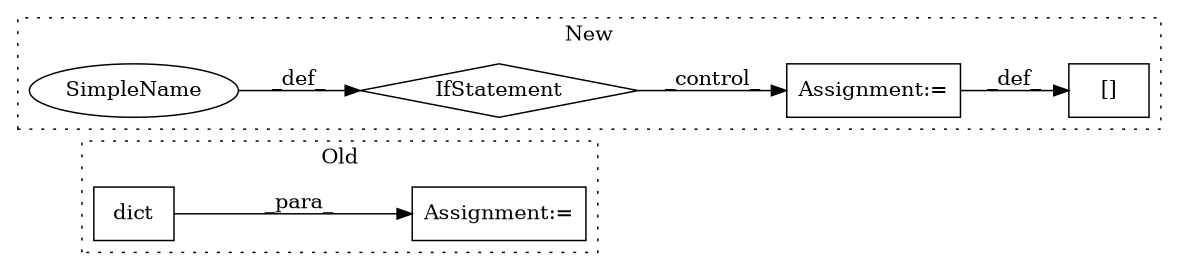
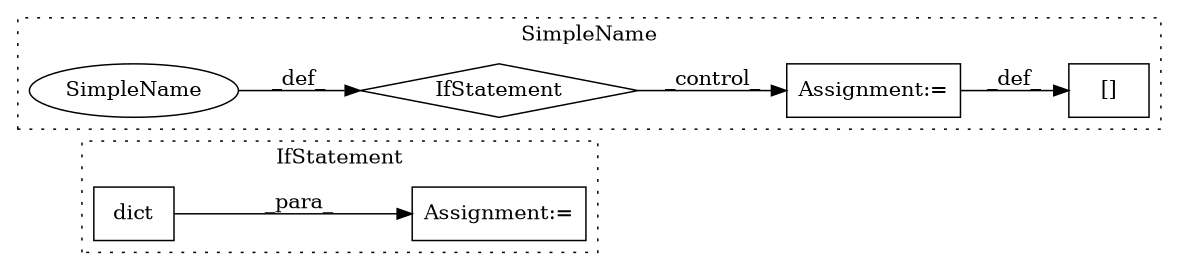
(589, 35) -> (589, 35)
(340, 158) -> (340, 158)
